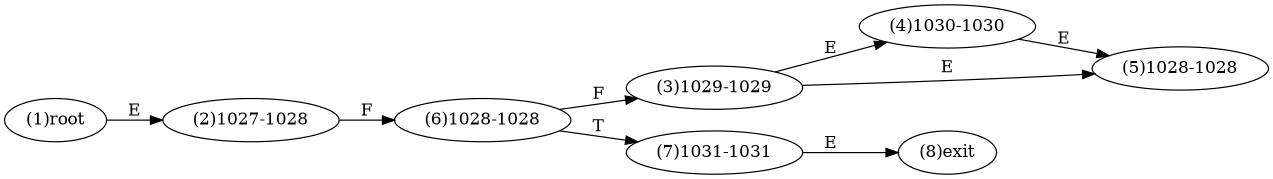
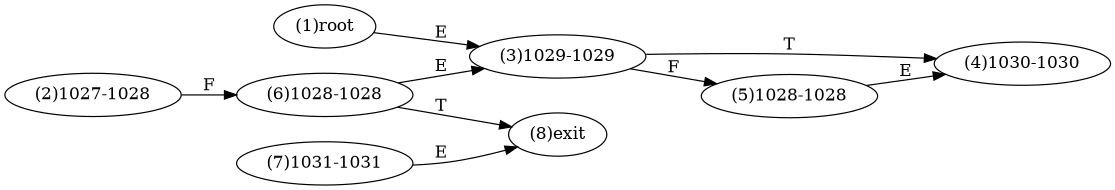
(1058, 46) -> (900, 81)
(831, 49) -> (789, 45)
(947, 68) -> (674, 68)
(599, 94) -> (441, 67)
(128, 120) -> (420, 39)
(593, 136) -> (449, 116)
